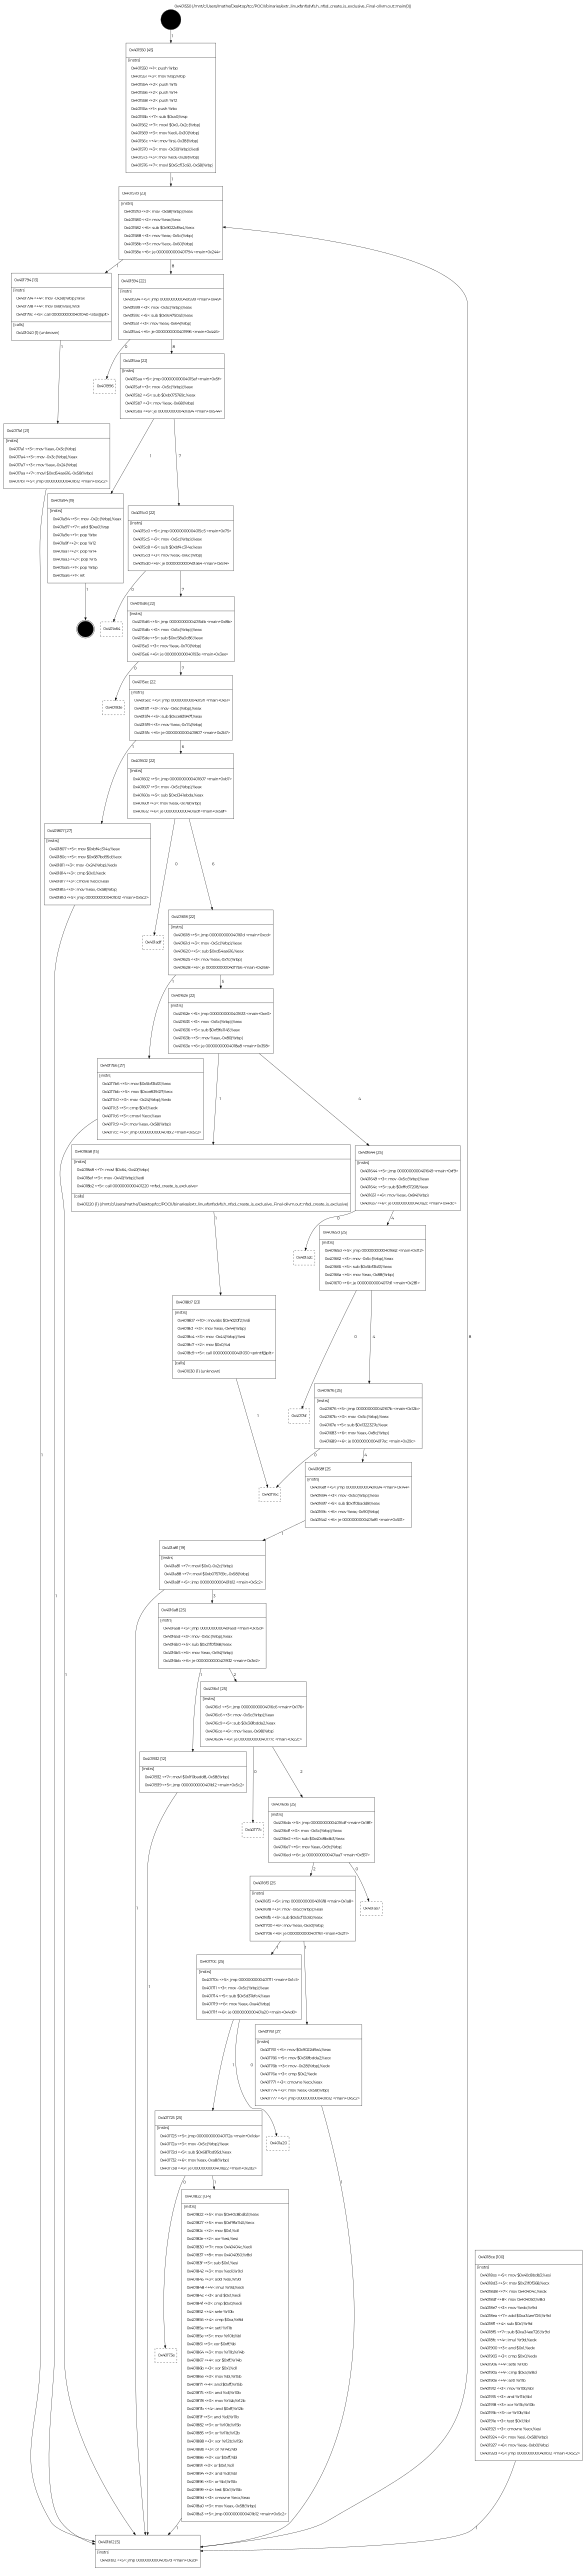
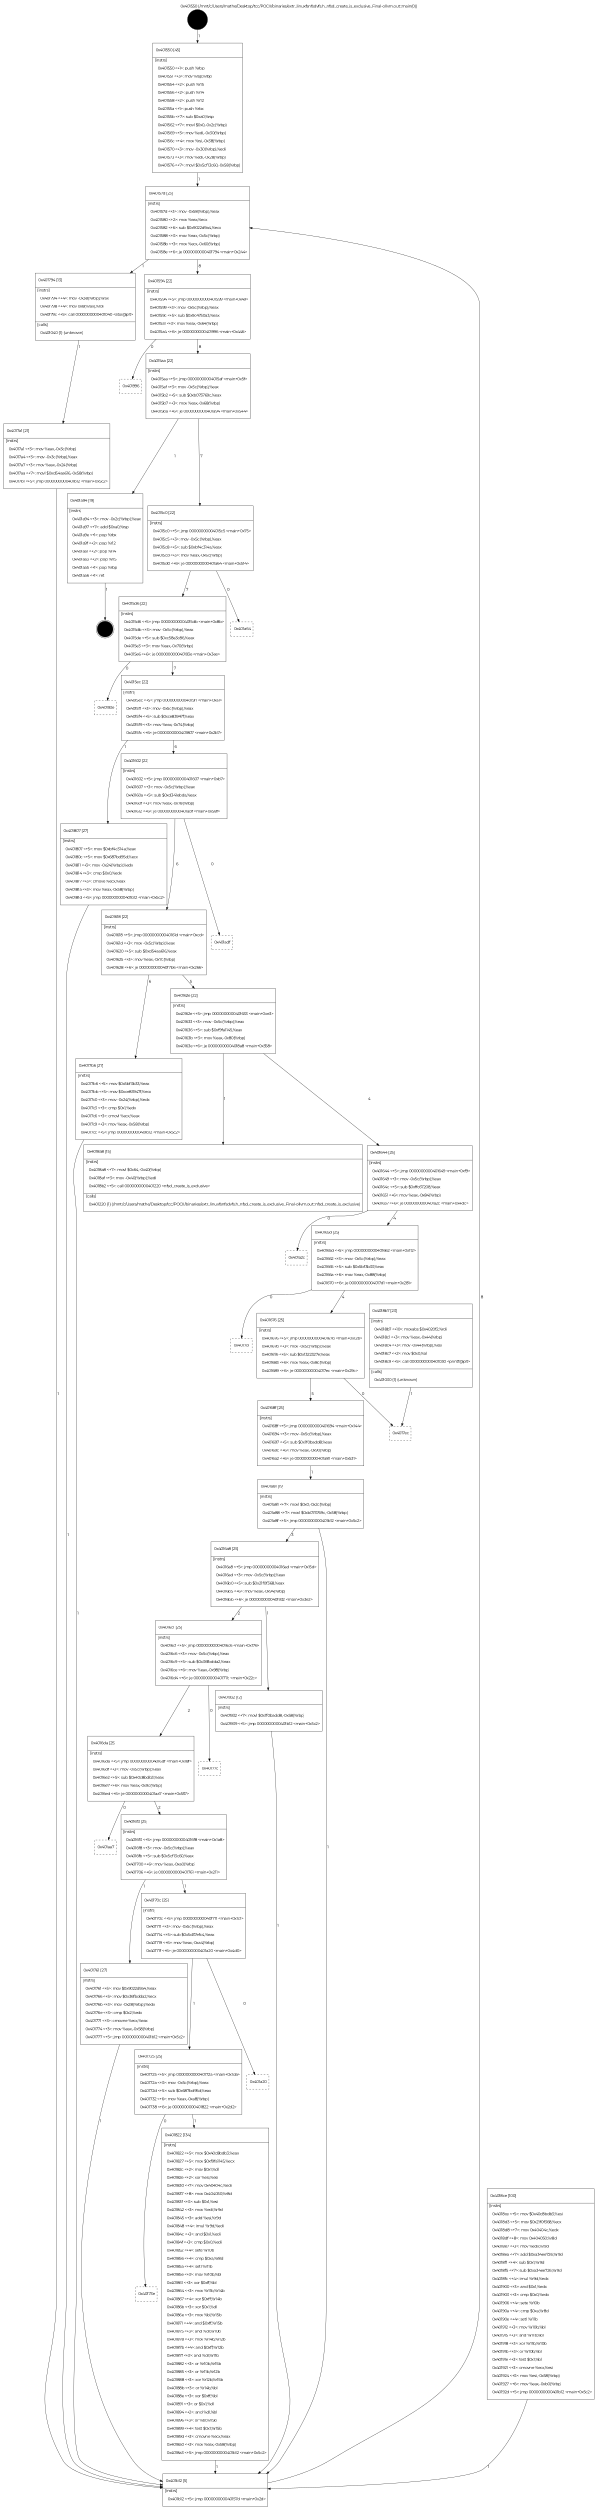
(172, 982) -> (149, 982)
(217, 1252) -> none
(365, 1455) -> (312, 1394)
